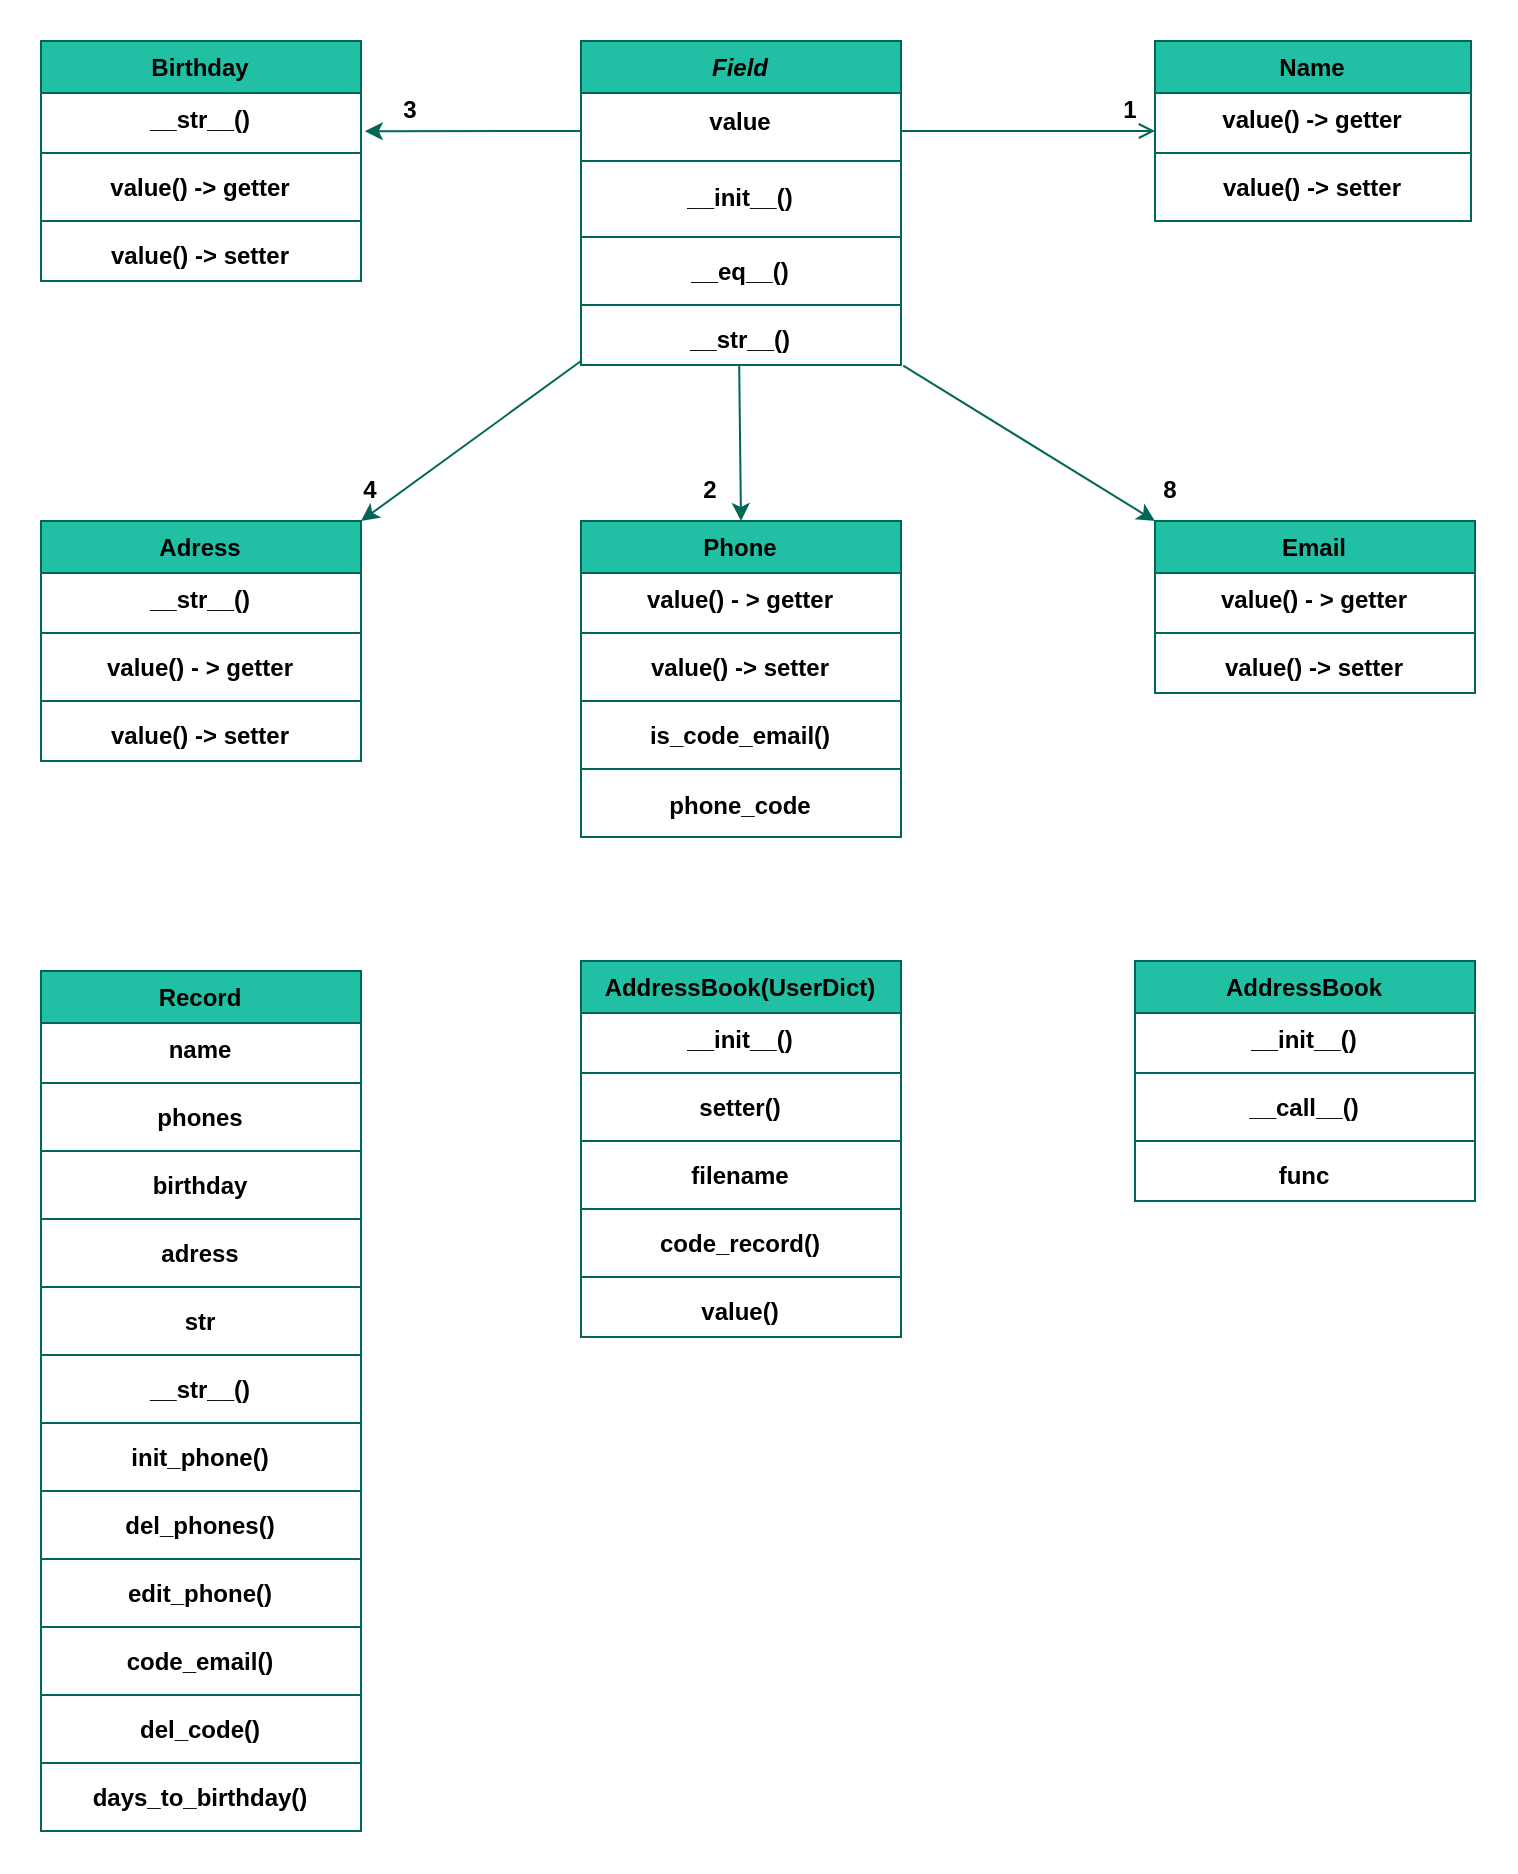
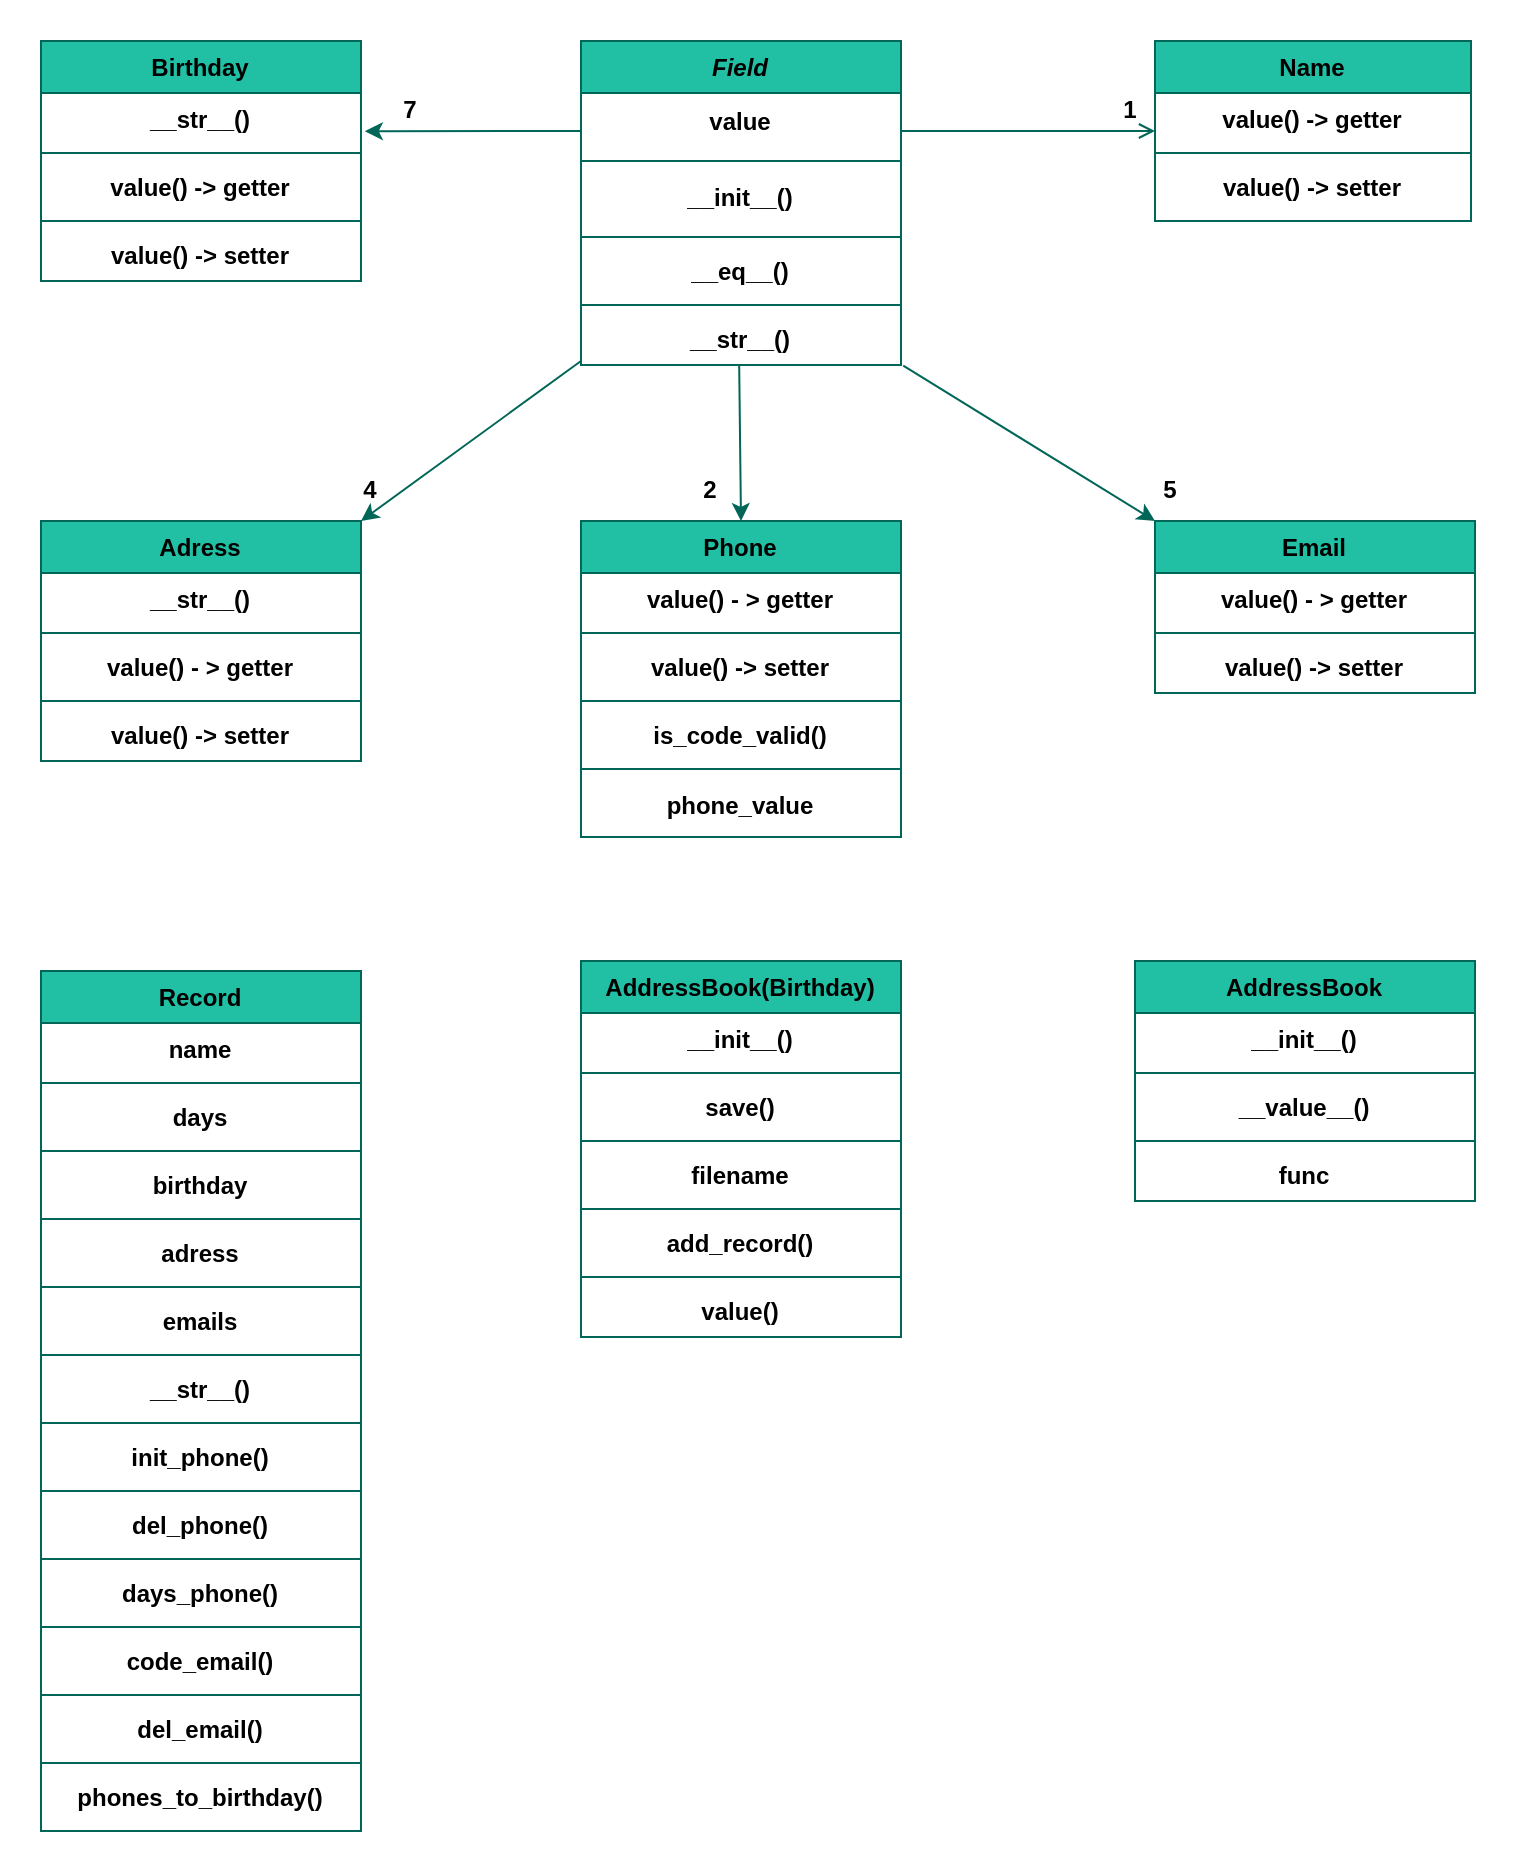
(411, 111) -> (411, 111)
(1171, 491) -> (1171, 491)
(740, 736) -> (740, 736)
(741, 807) -> (741, 807)
(740, 988) -> (740, 988)
(740, 1108) -> (740, 1108)
(1304, 1108) -> (1304, 1108)
(200, 1118) -> (200, 1118)
(740, 1244) -> (740, 1244)
(200, 1322) -> (200, 1322)
(200, 1526) -> (200, 1526)
(200, 1594) -> (200, 1594)
(200, 1730) -> (200, 1730)
(200, 1798) -> (200, 1798)
